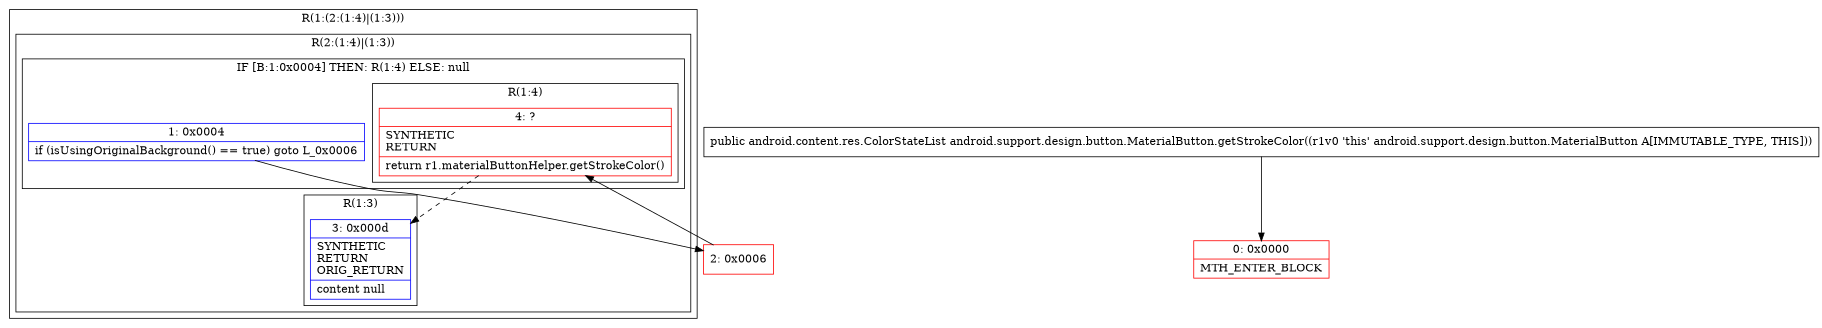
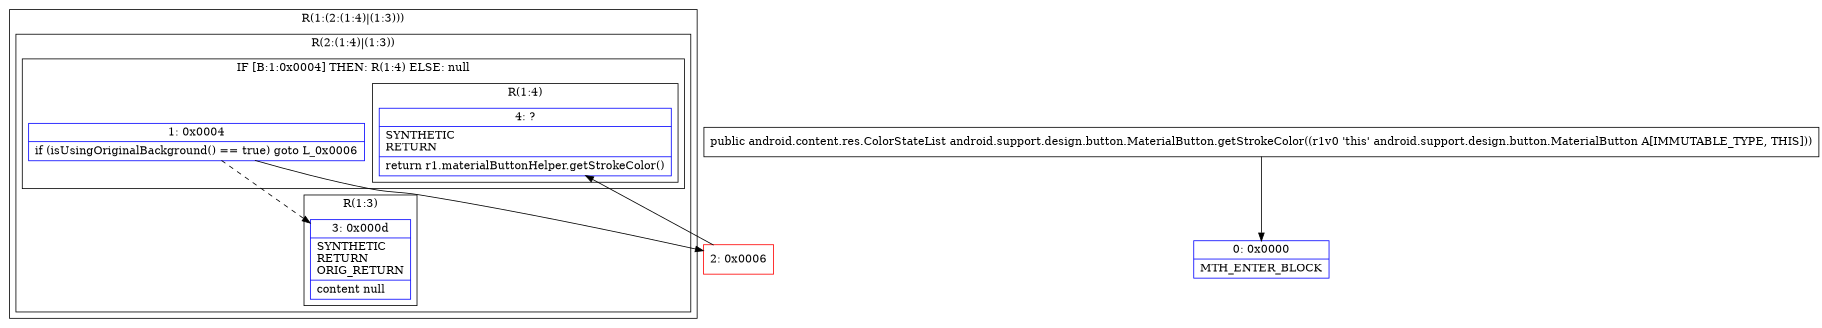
(525, 142) -> (525, 142)
(451, 195) -> (269, 194)
(1261, 259) -> (1261, 259)
